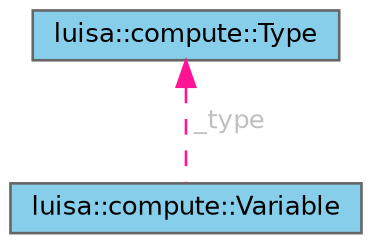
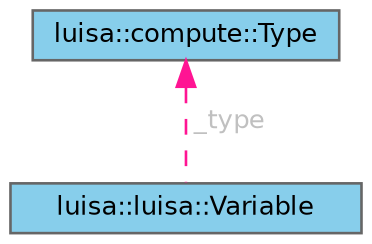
(186, 208) -> (186, 208)
